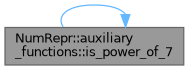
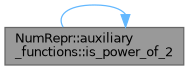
(94, 46) -> (94, 46)
